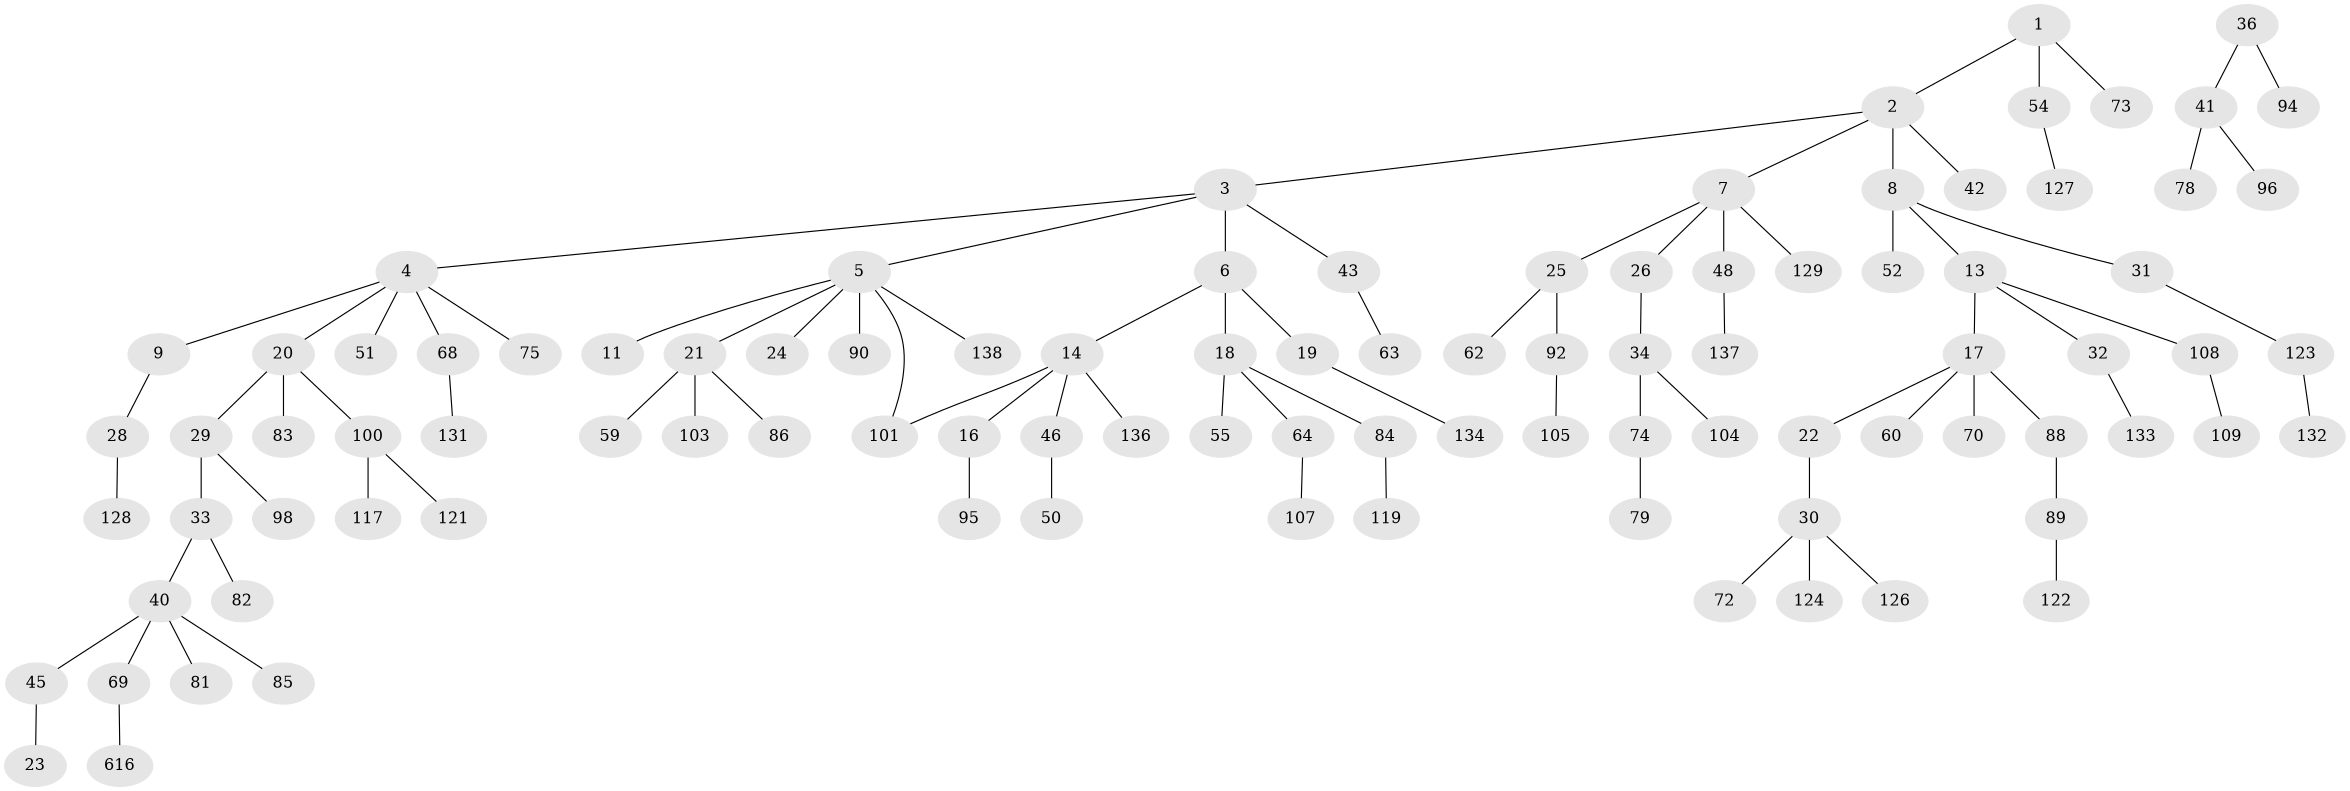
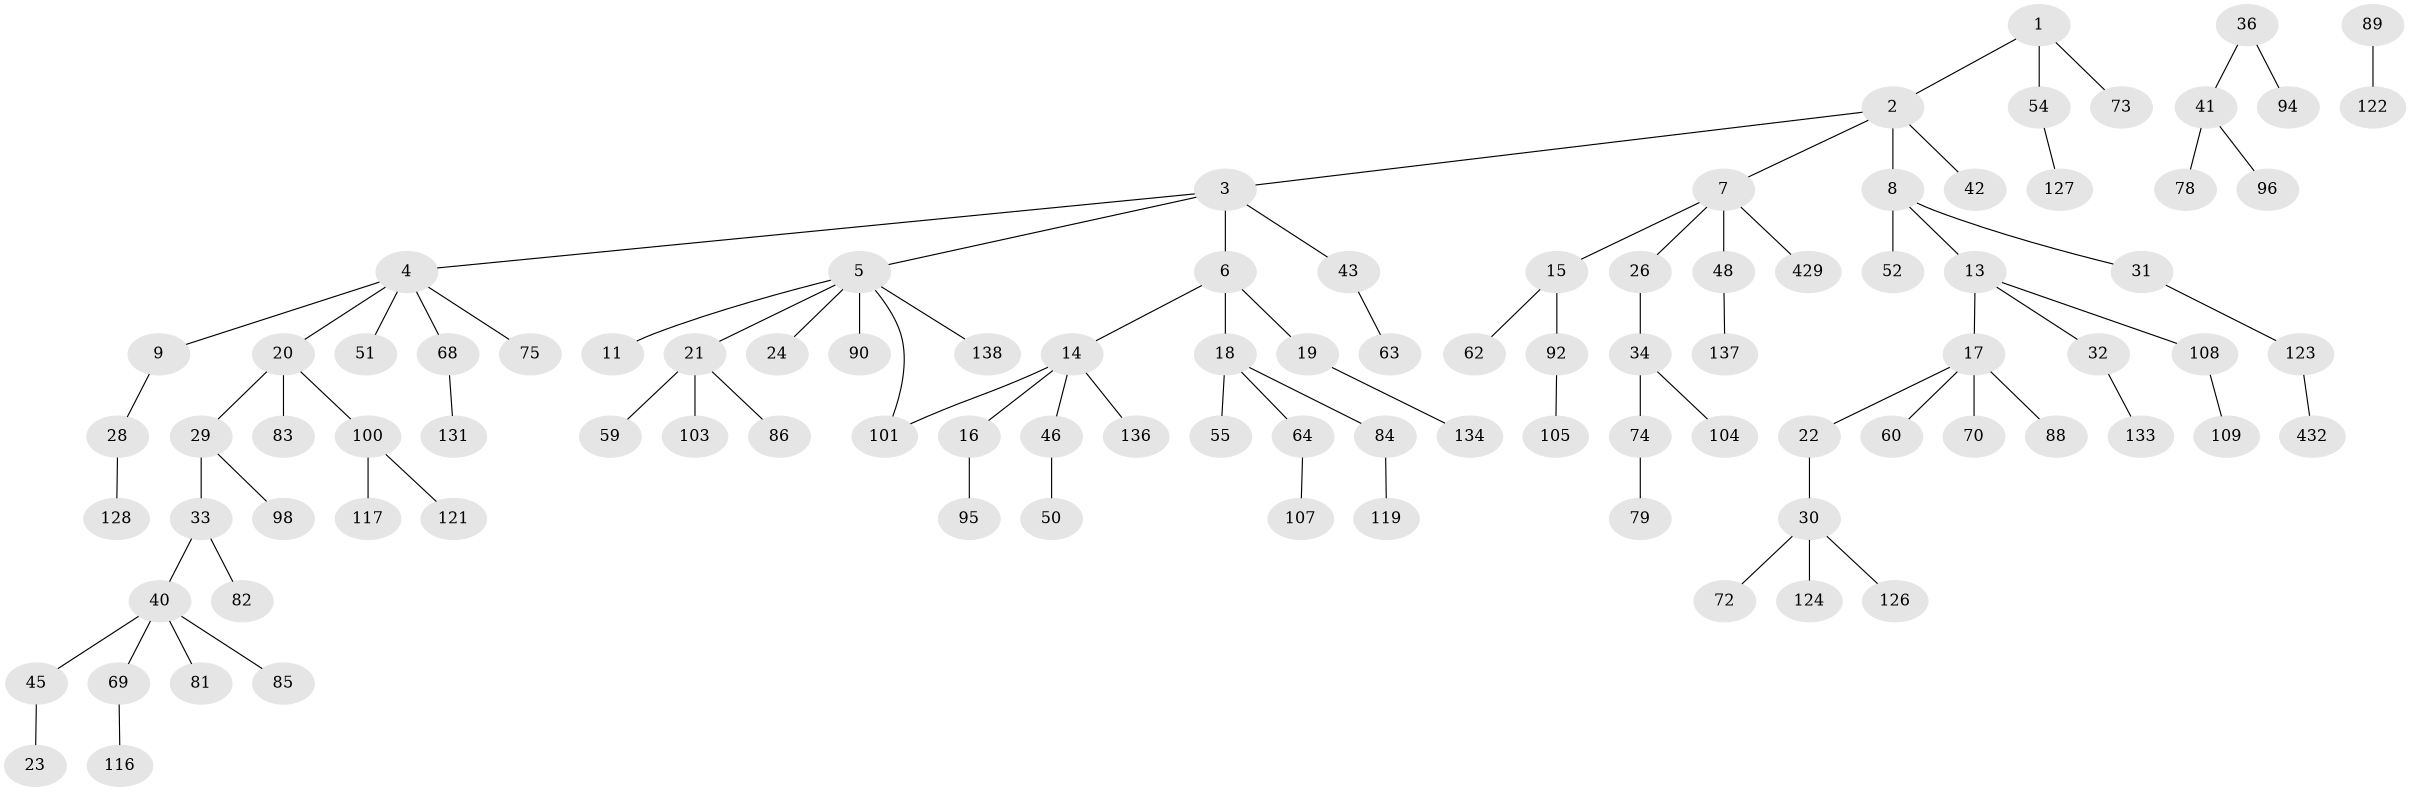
(1557, 272) -> (1557, 272)
(1808, 272) -> (1808, 272)
(2312, 437) -> (2312, 437)
(2056, 478) -> none
(120, 766) -> (120, 766)
